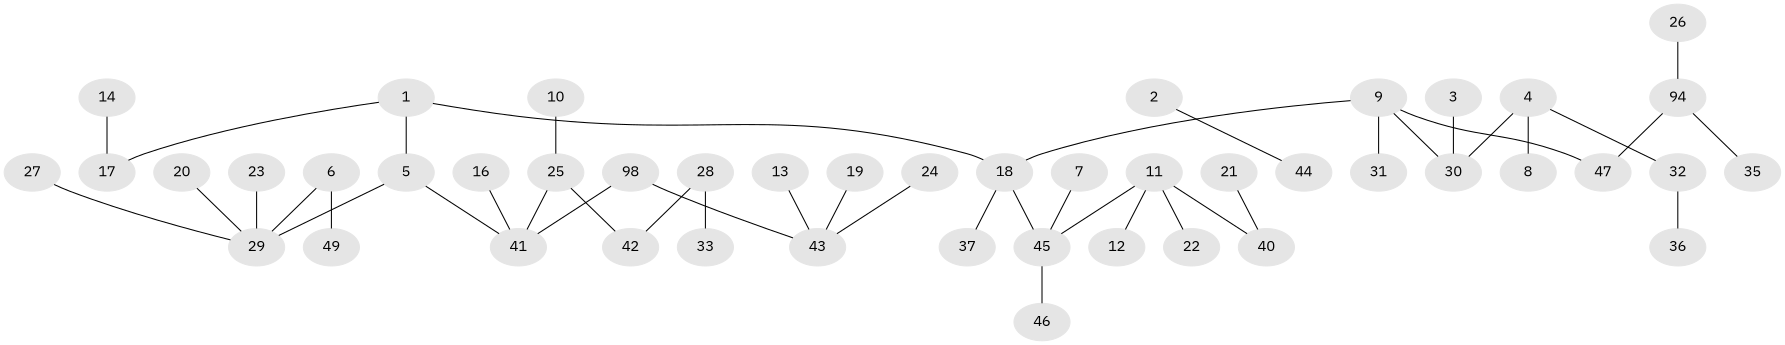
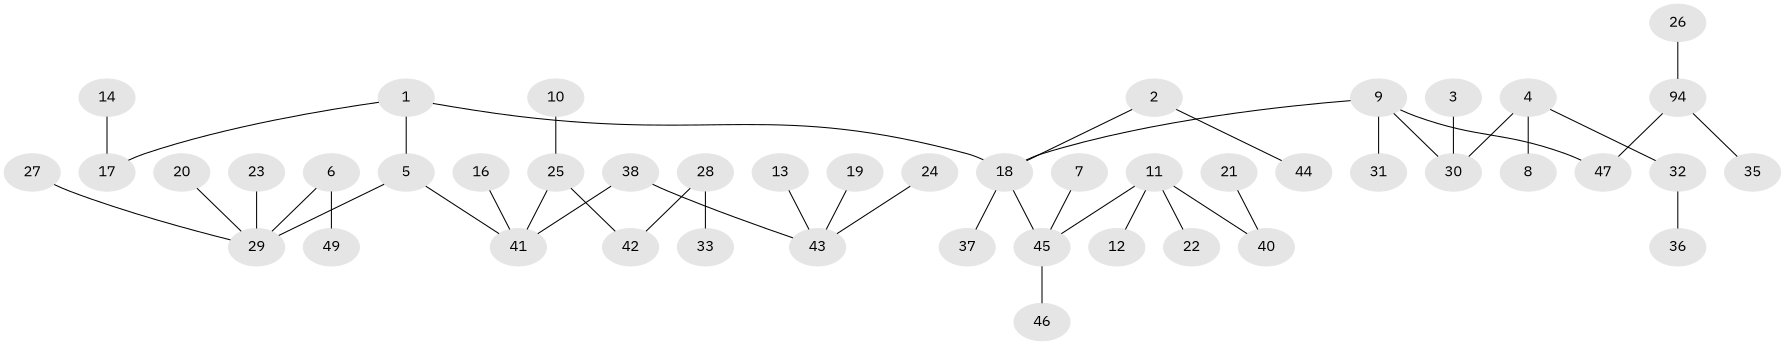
none -> (1079, 135)
(631, 172) -> (631, 172)
